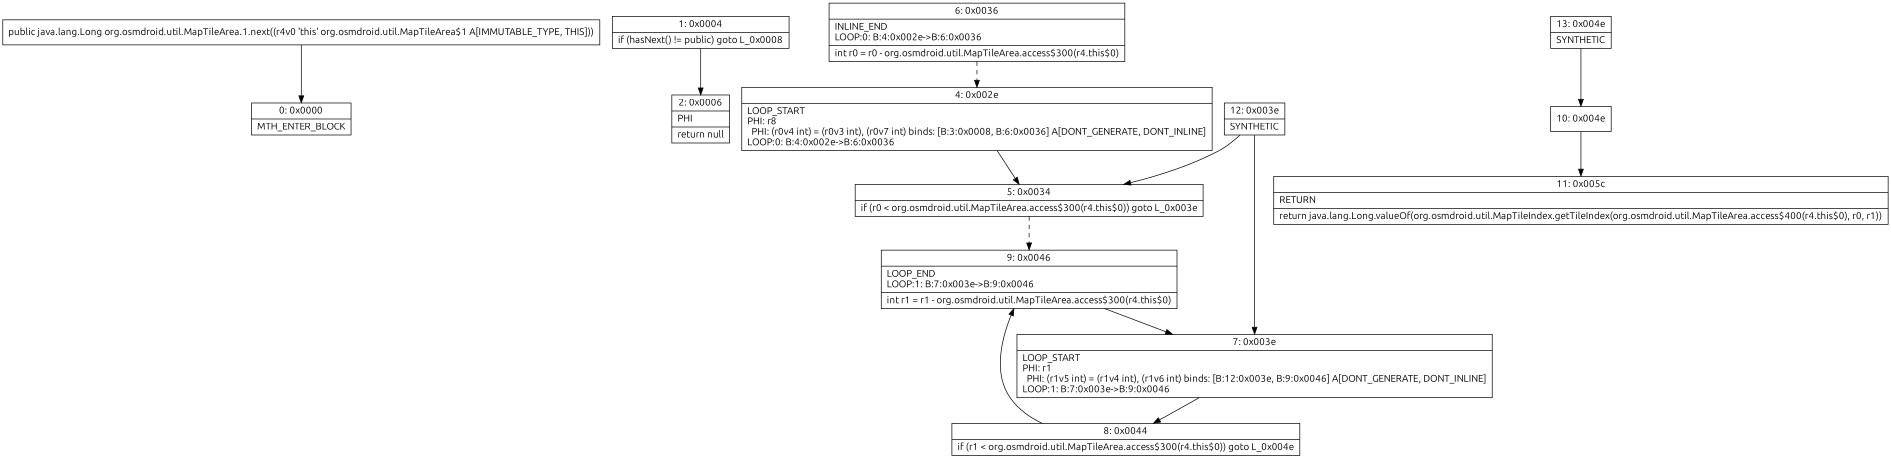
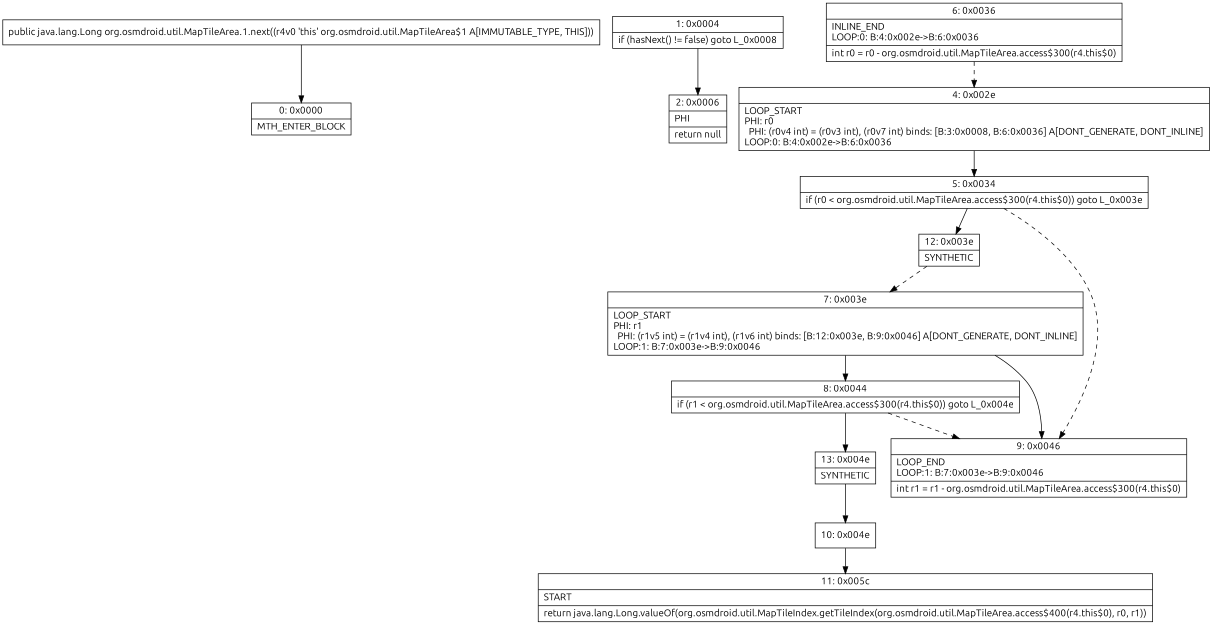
(701, 40) -> (698, 40)
(763, 121) -> (761, 121)
(1188, 165) -> (963, 218)
(1298, 200) -> (558, 597)
(1255, 231) -> (911, 277)
(1135, 320) -> (1030, 386)
(1002, 377) -> (921, 425)
none -> (845, 429)
